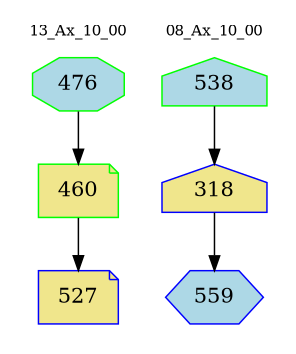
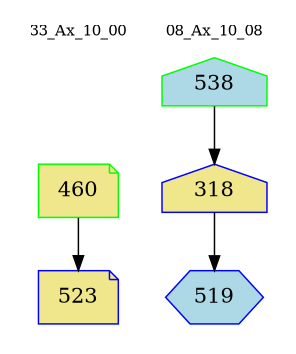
(78, 32) -> (78, 32)
(214, 32) -> (214, 32)
(78, 84) -> none
(78, 297) -> (78, 297)
(214, 297) -> (214, 297)
